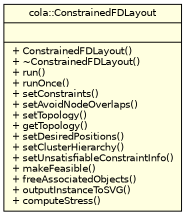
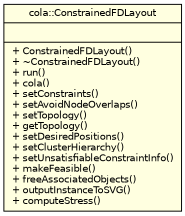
(41, 83) -> (31, 83)
